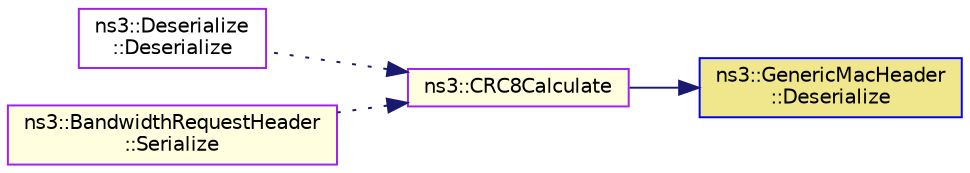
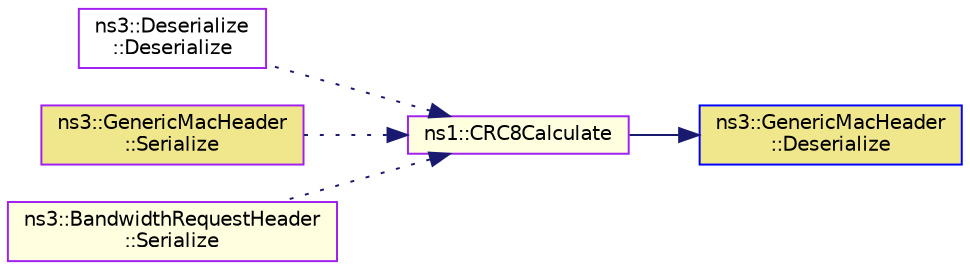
(518, 88) -> (518, 135)
none -> (172, 135)
